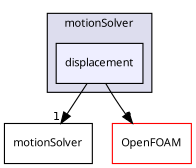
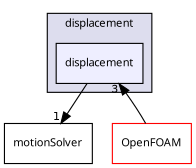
(100, 24) -> (100, 24)
(115, 99) -> (136, 108)
